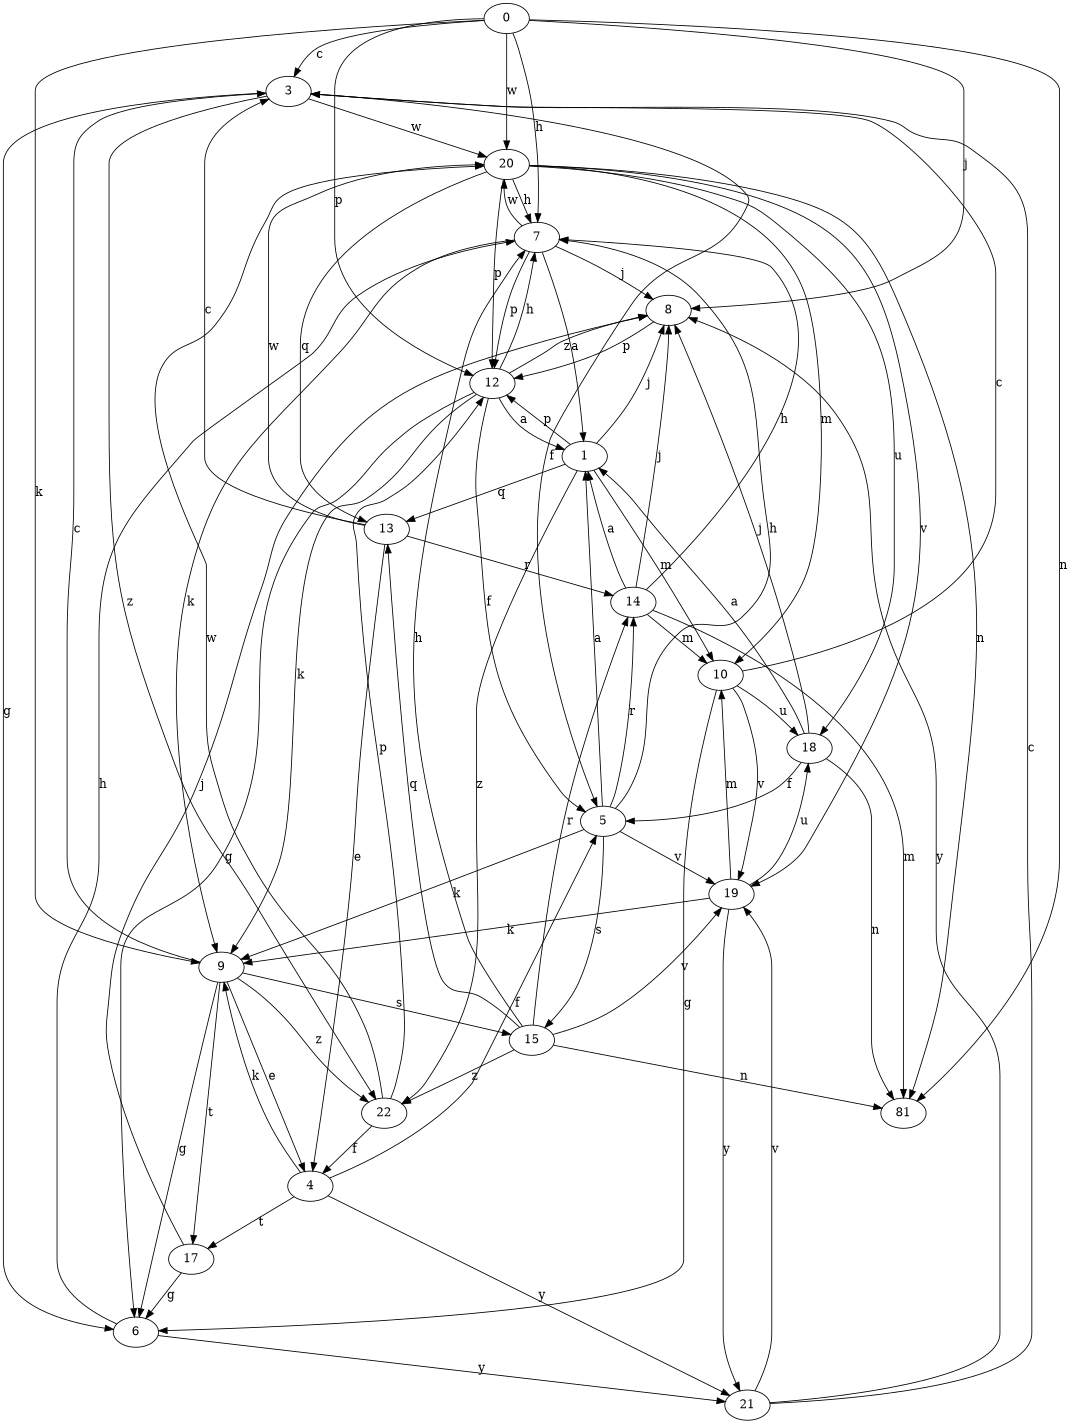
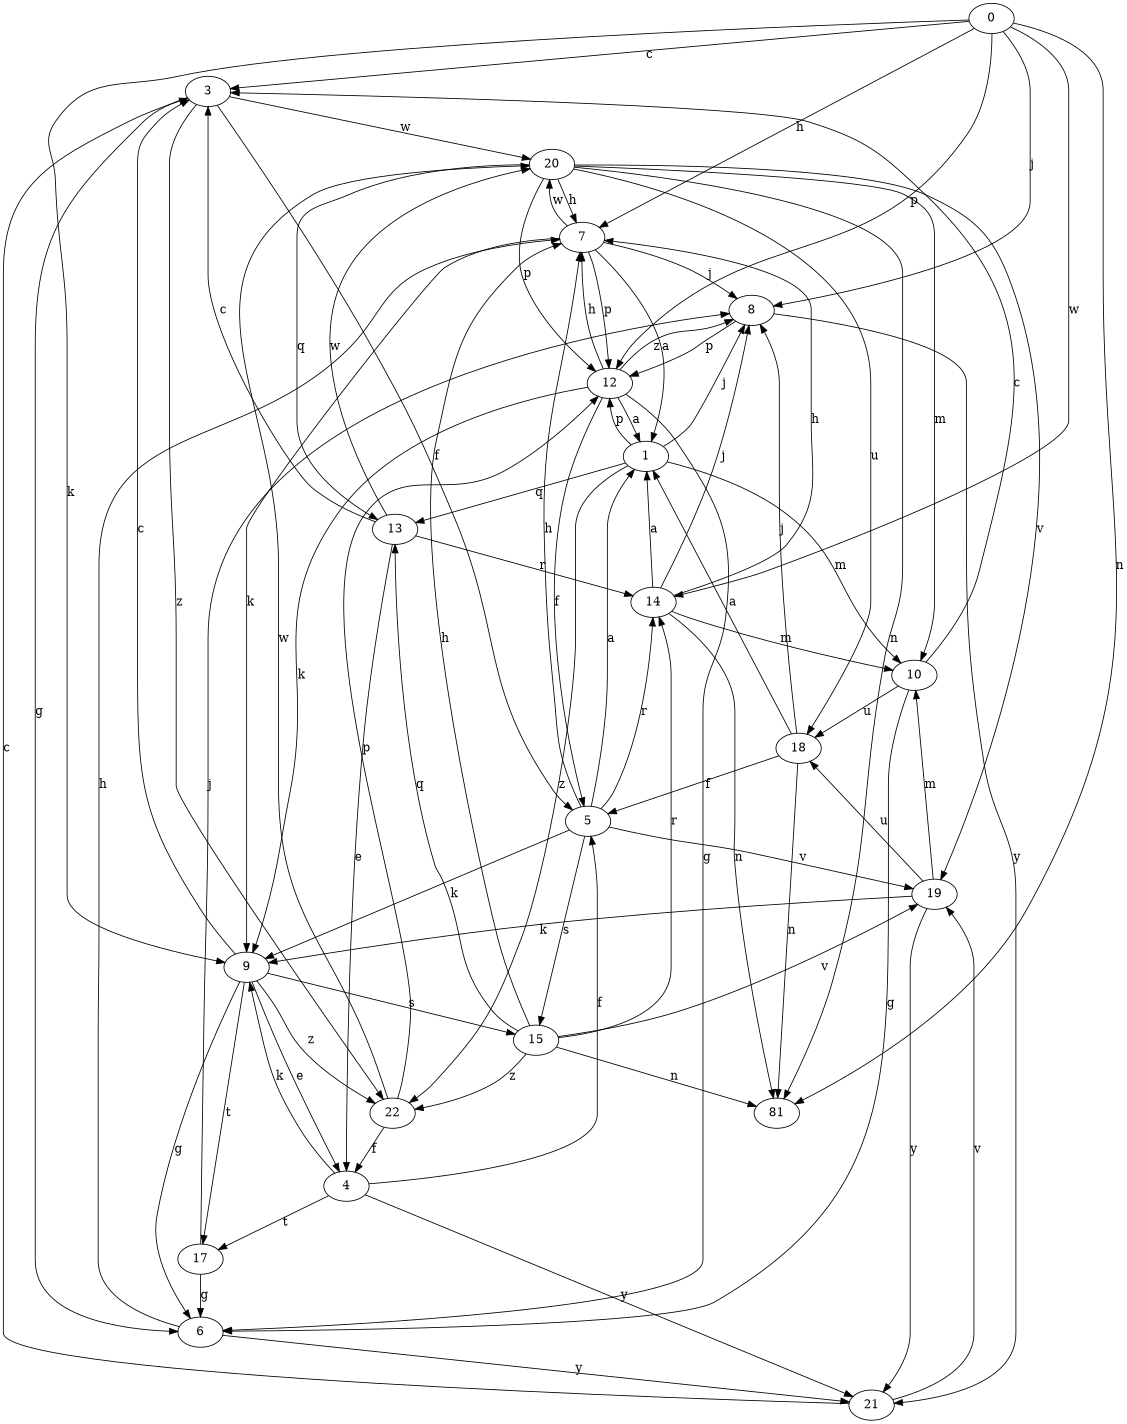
(507, 87) -> (1067, 424)
(757, 778) -> none
(909, 858) -> (739, 858)
(936, 913) -> (1001, 823)
